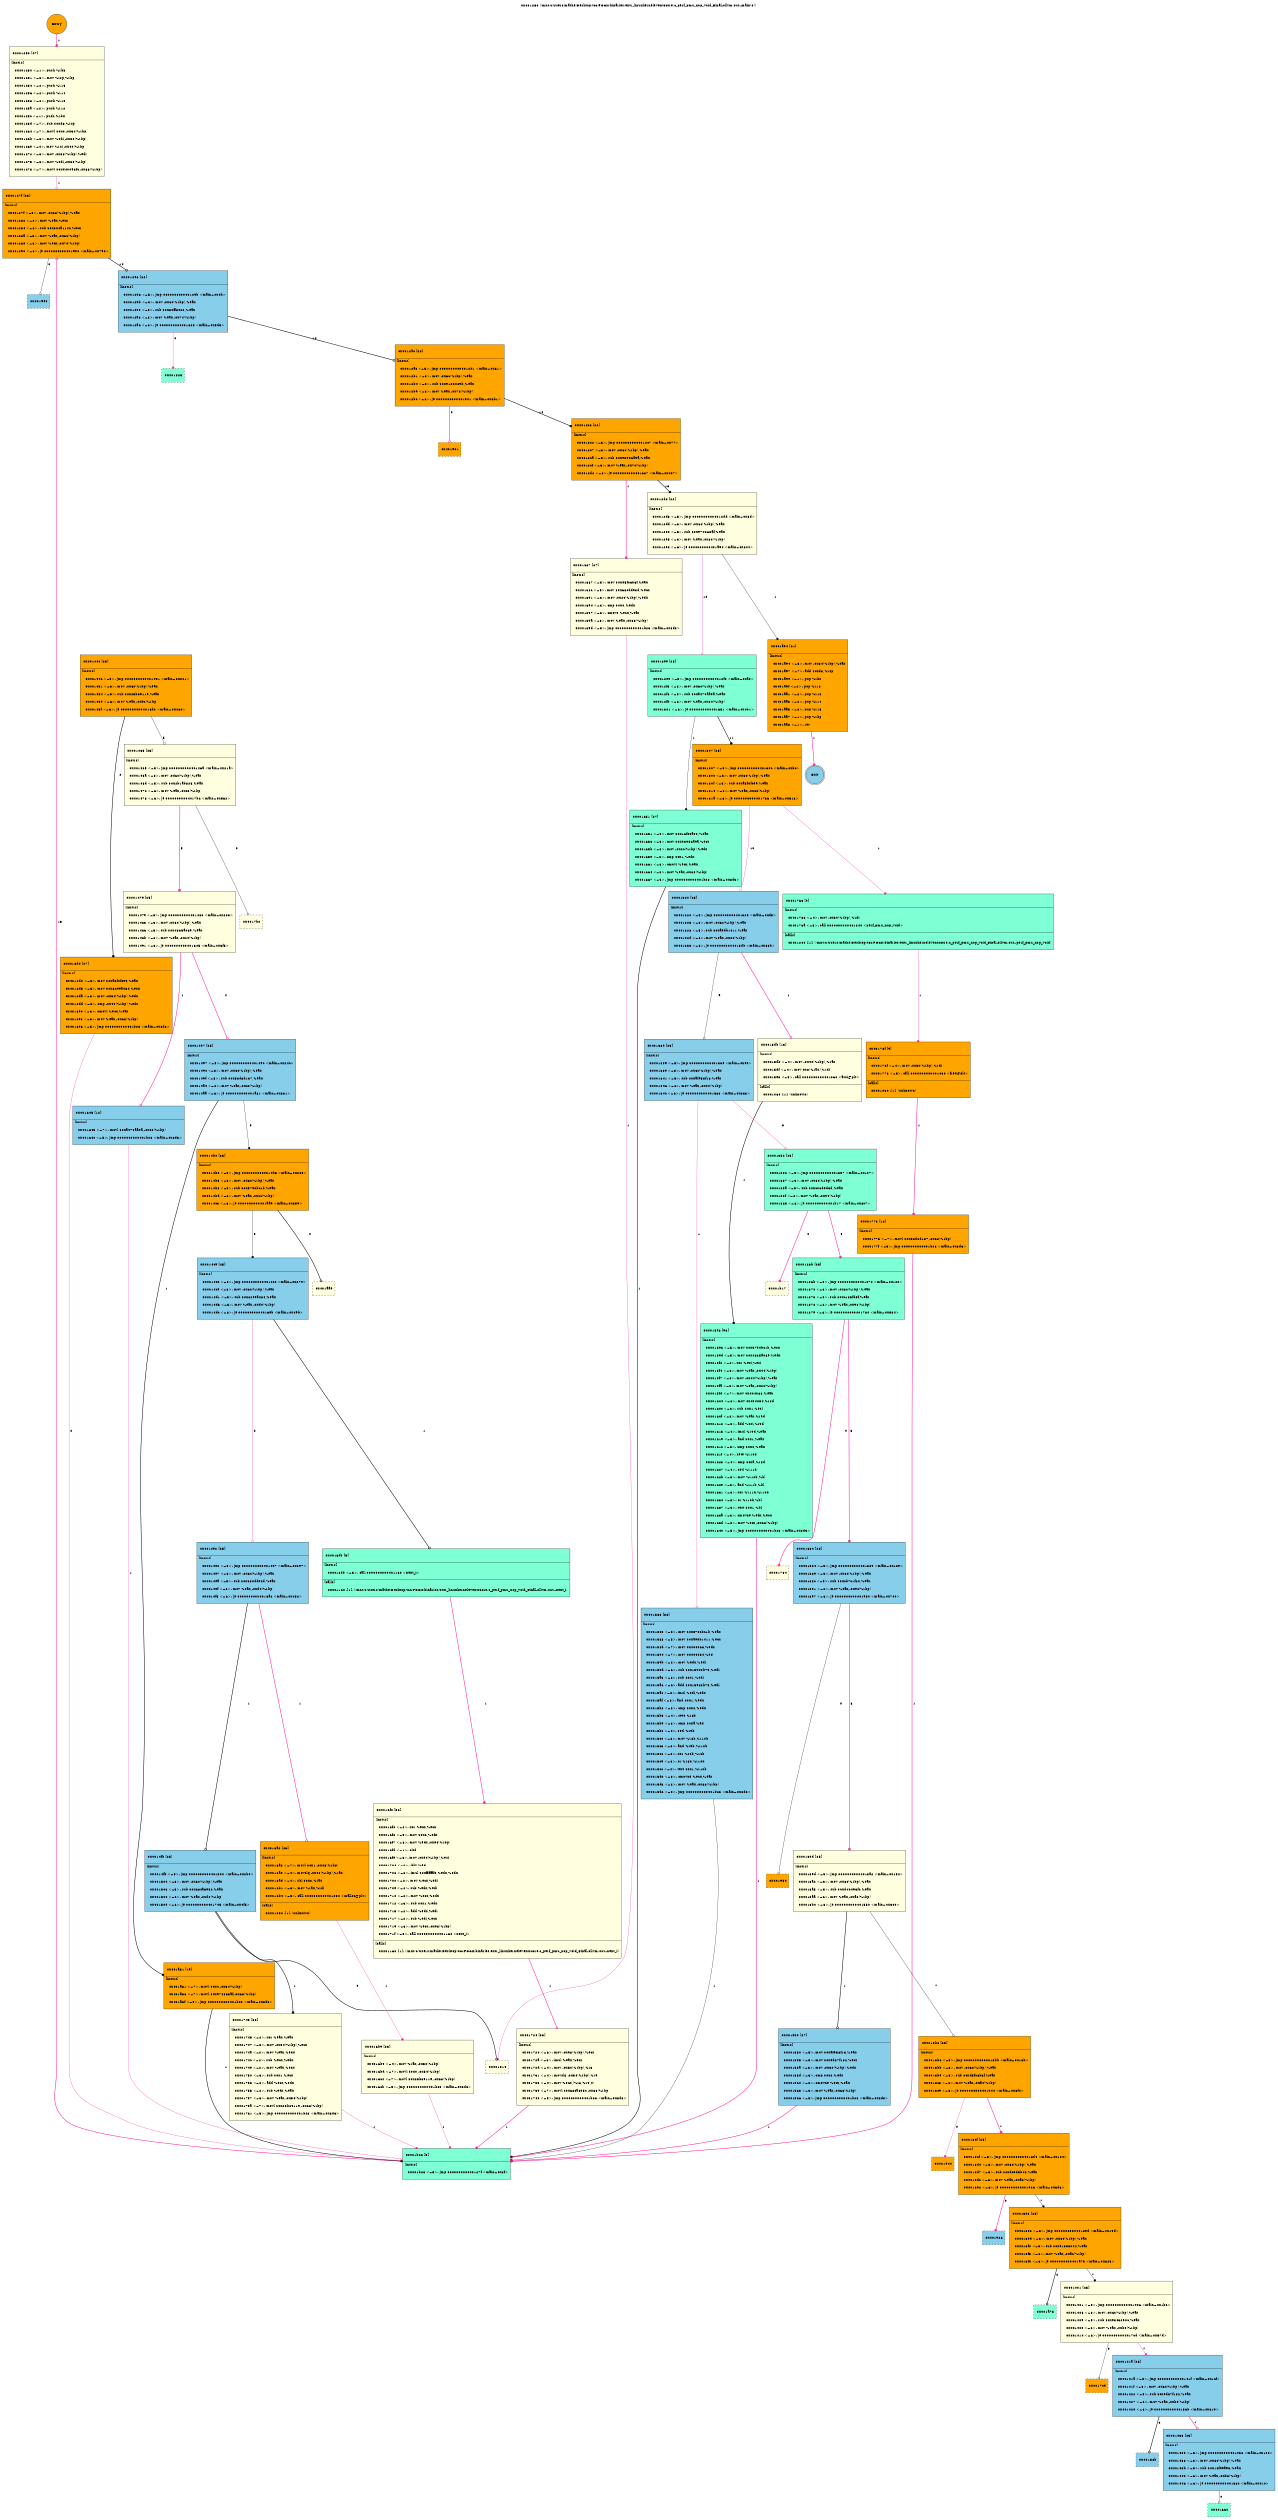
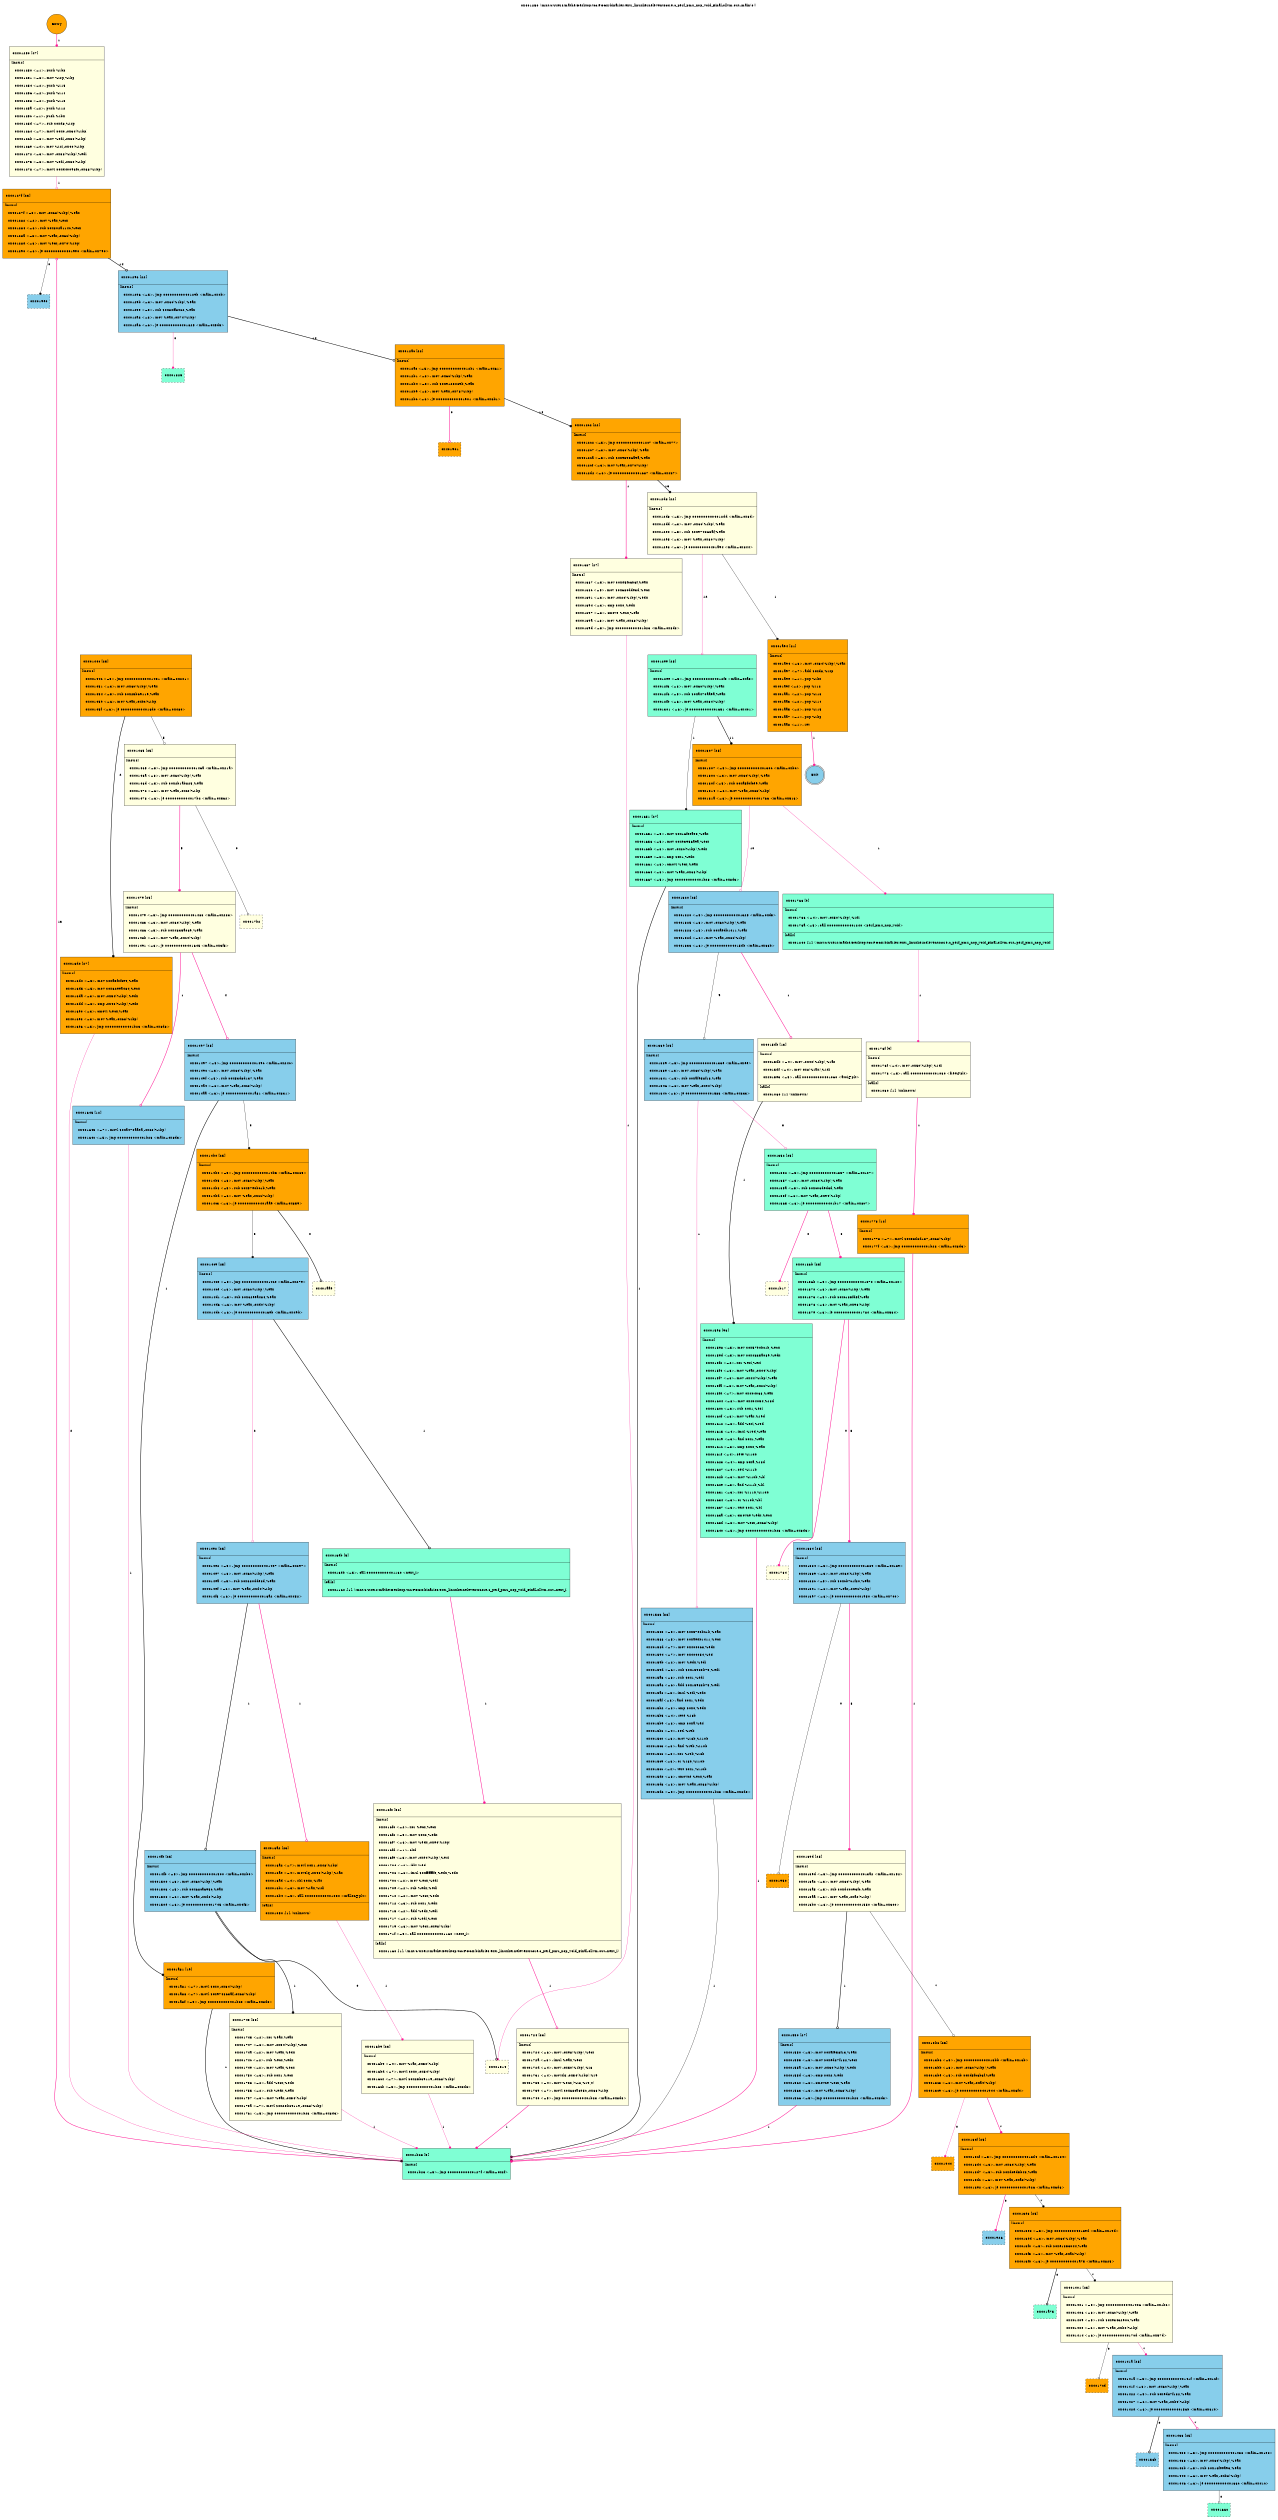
(45, 276) -> (45, 276)
(918, 1070) -> (918, 1070)
